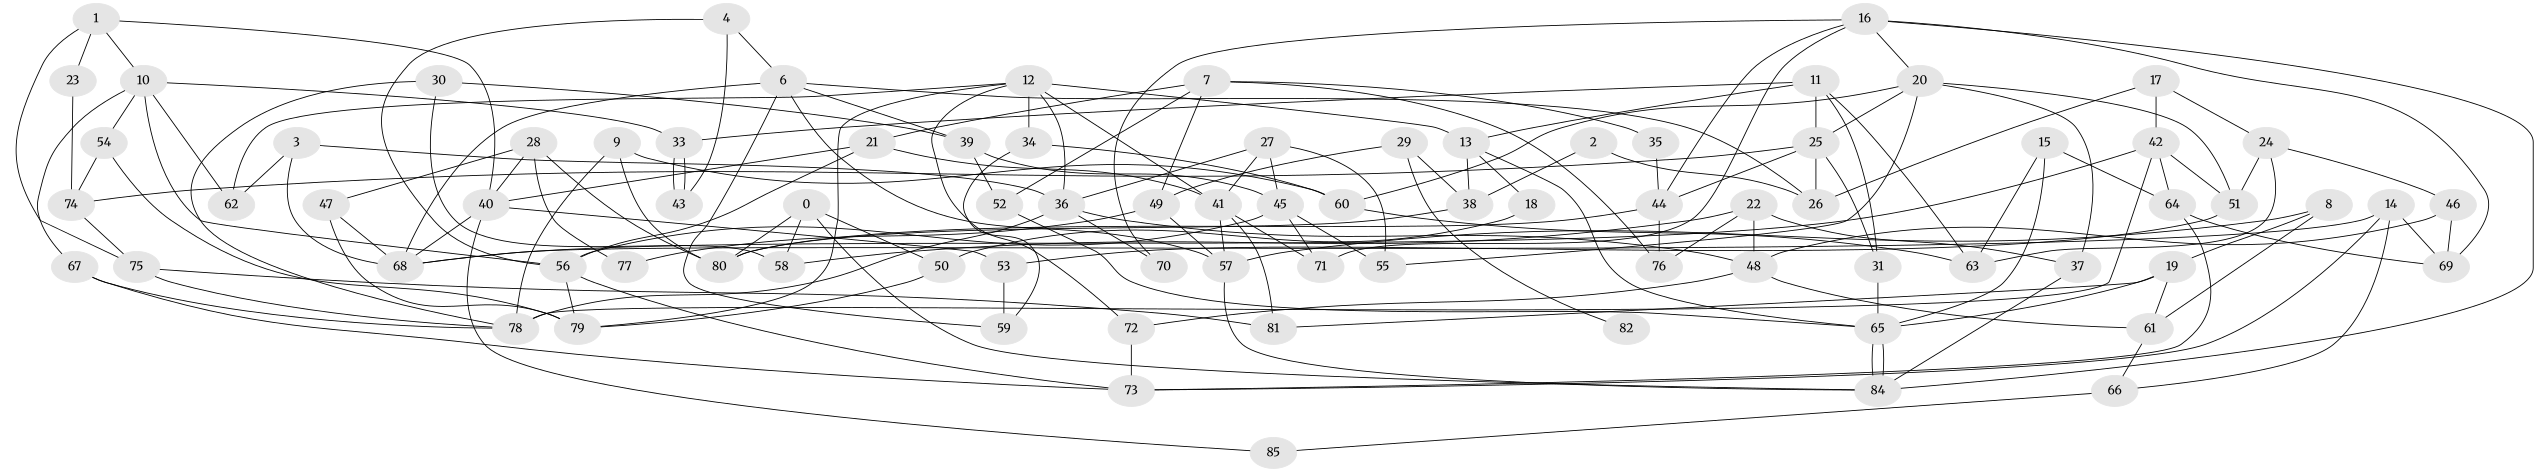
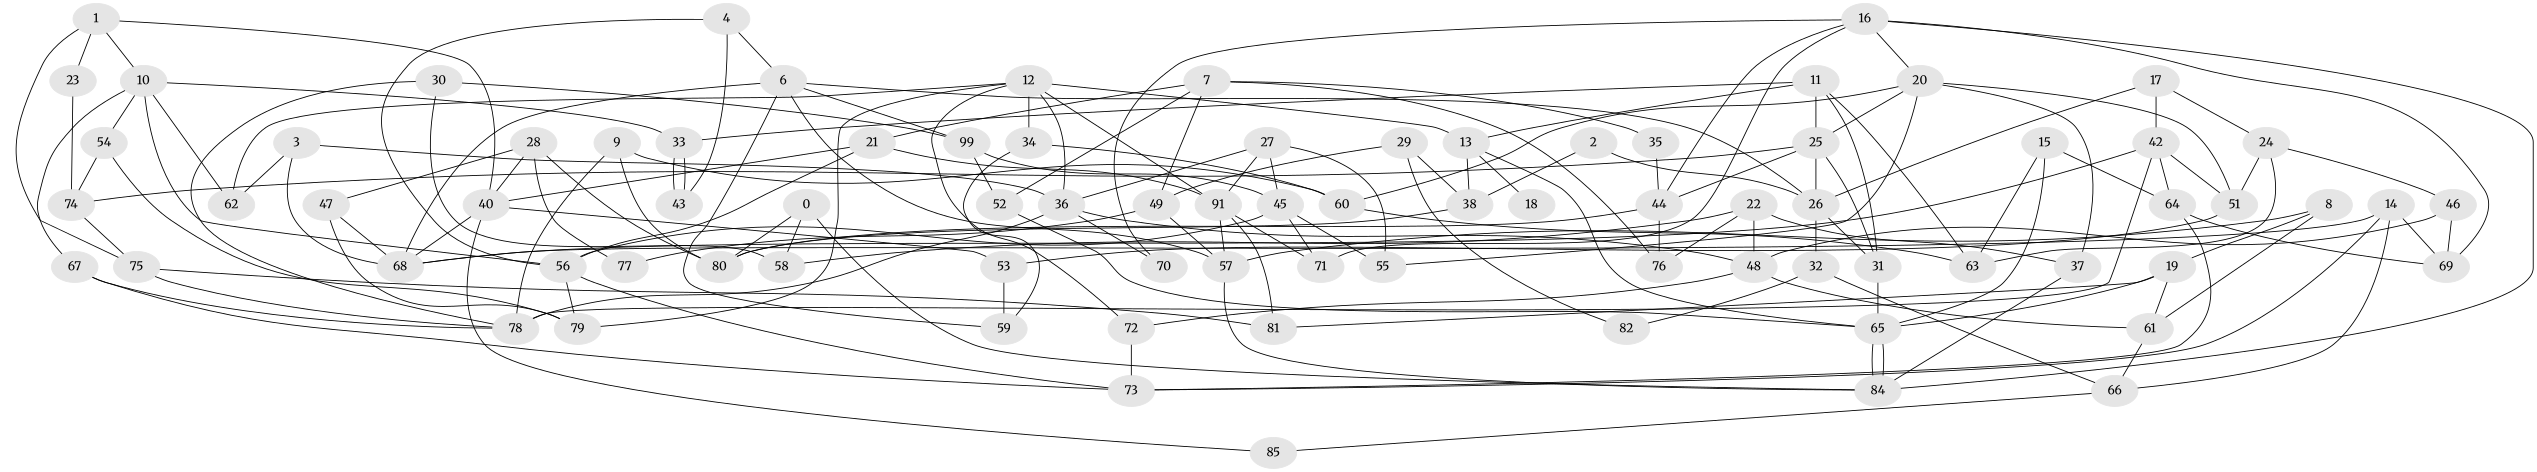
(967, 143) -> (967, 143)
(1218, 205) -> (1218, 205)
none -> (1847, 236)
(942, 267) -> none
none -> (1816, 267)
